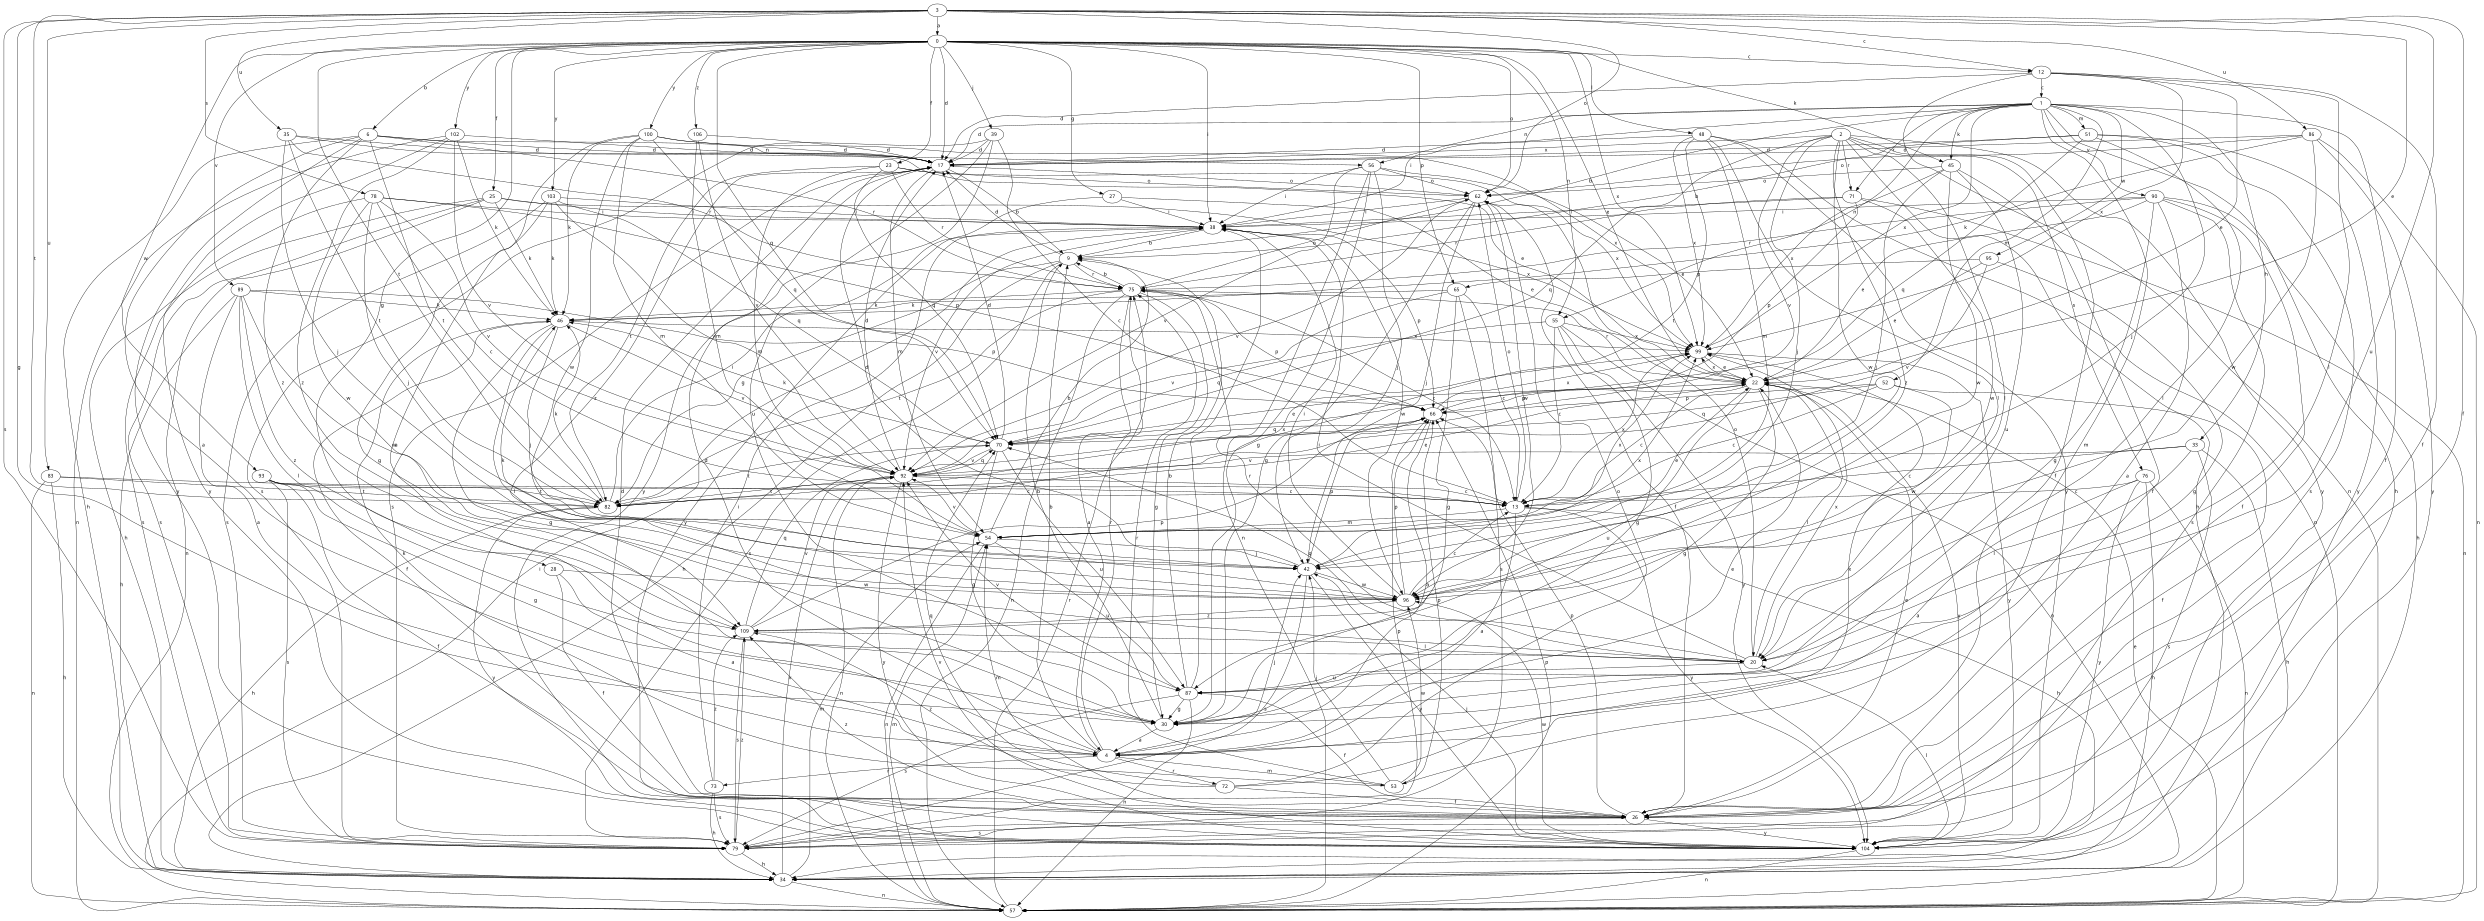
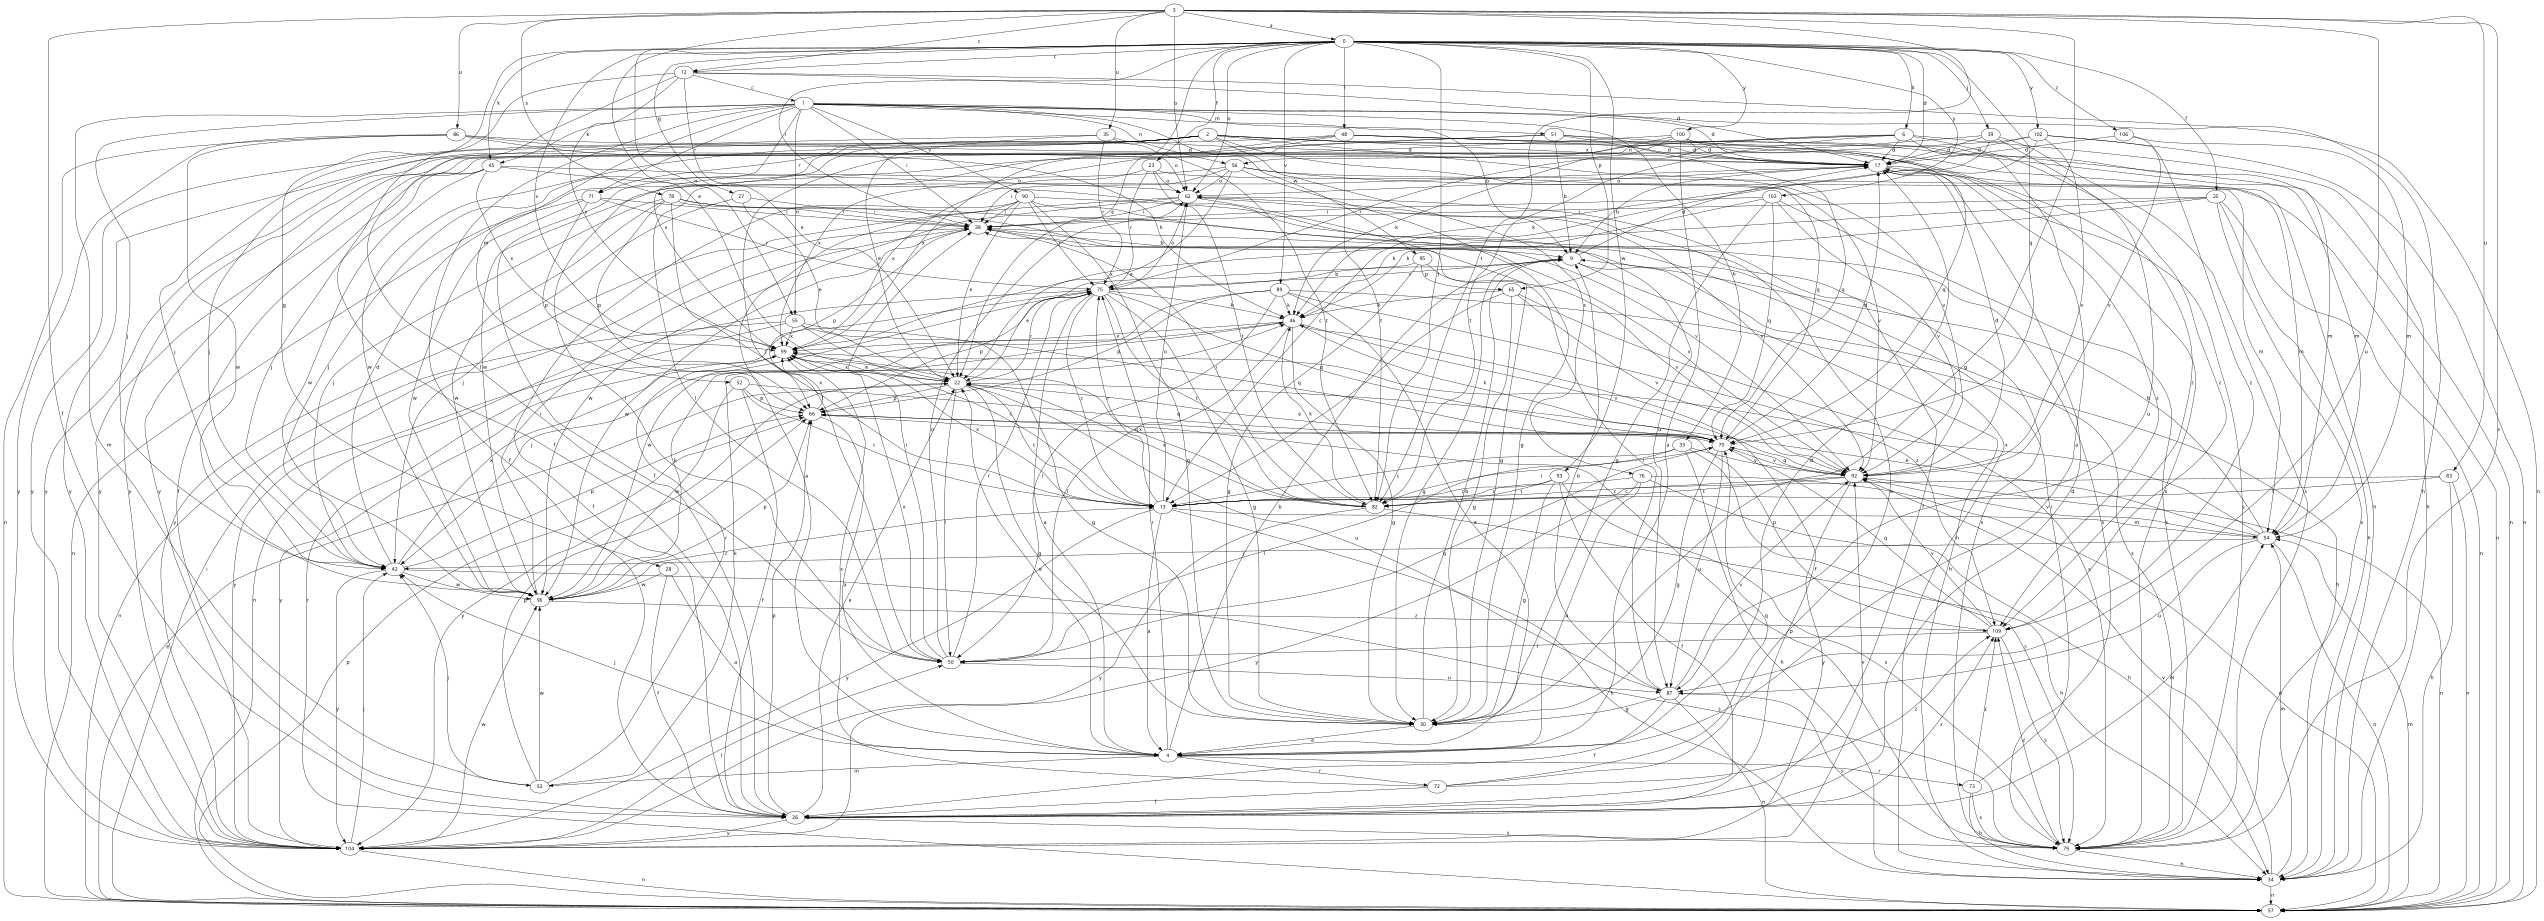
(916, 290) -> (1388, 388)
(813, 349) -> (1446, 453)
none -> (1108, 404)
(1753, 662) -> (951, 662)
